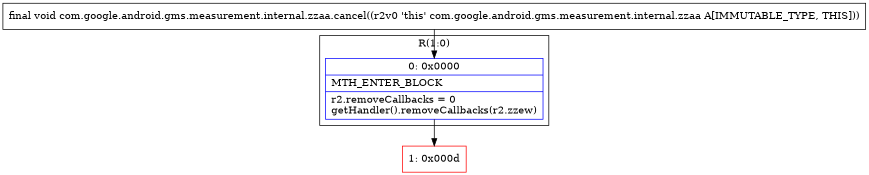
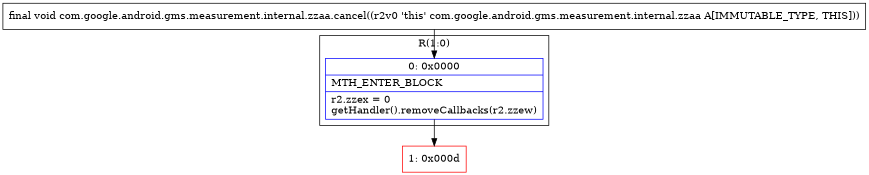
(394, 100) -> (361, 100)
